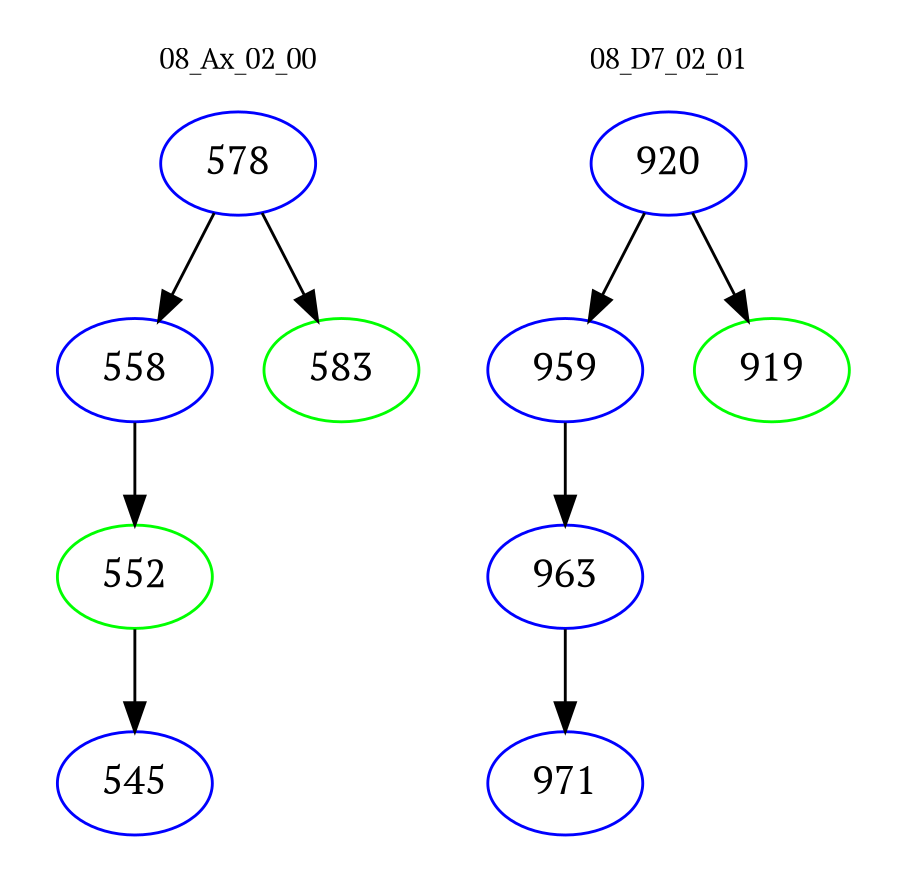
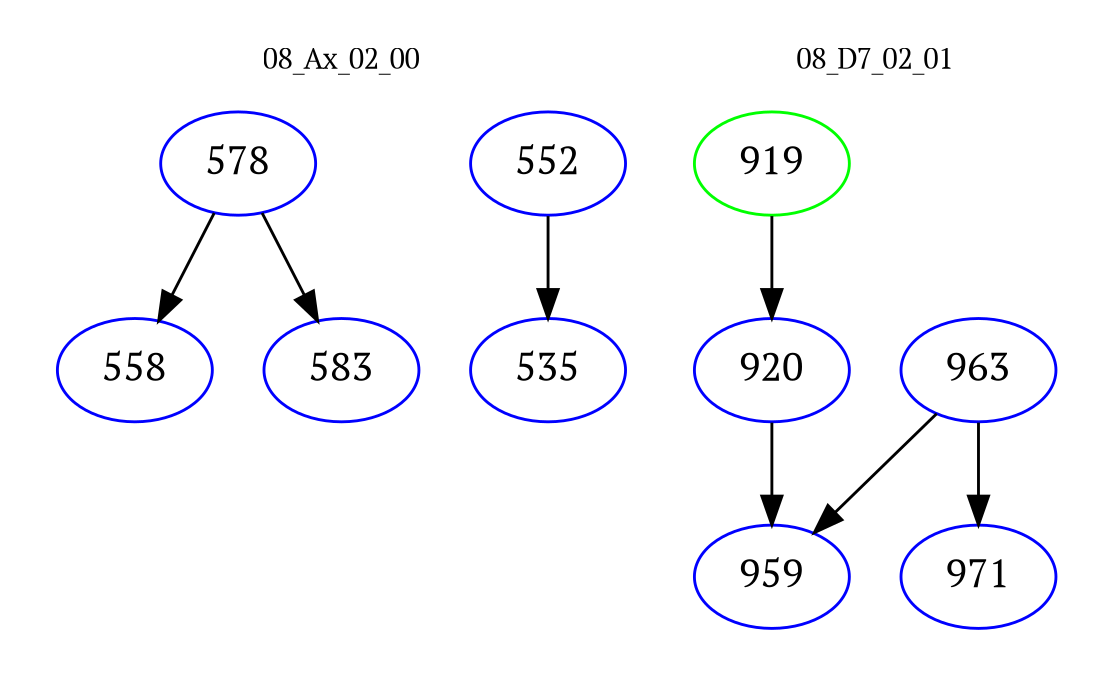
(714, 254) -> (772, 253)
(341, 370) -> (341, 370)
(135, 459) -> none
(565, 459) -> (886, 463)
(135, 577) -> (548, 164)
(135, 783) -> (548, 370)
